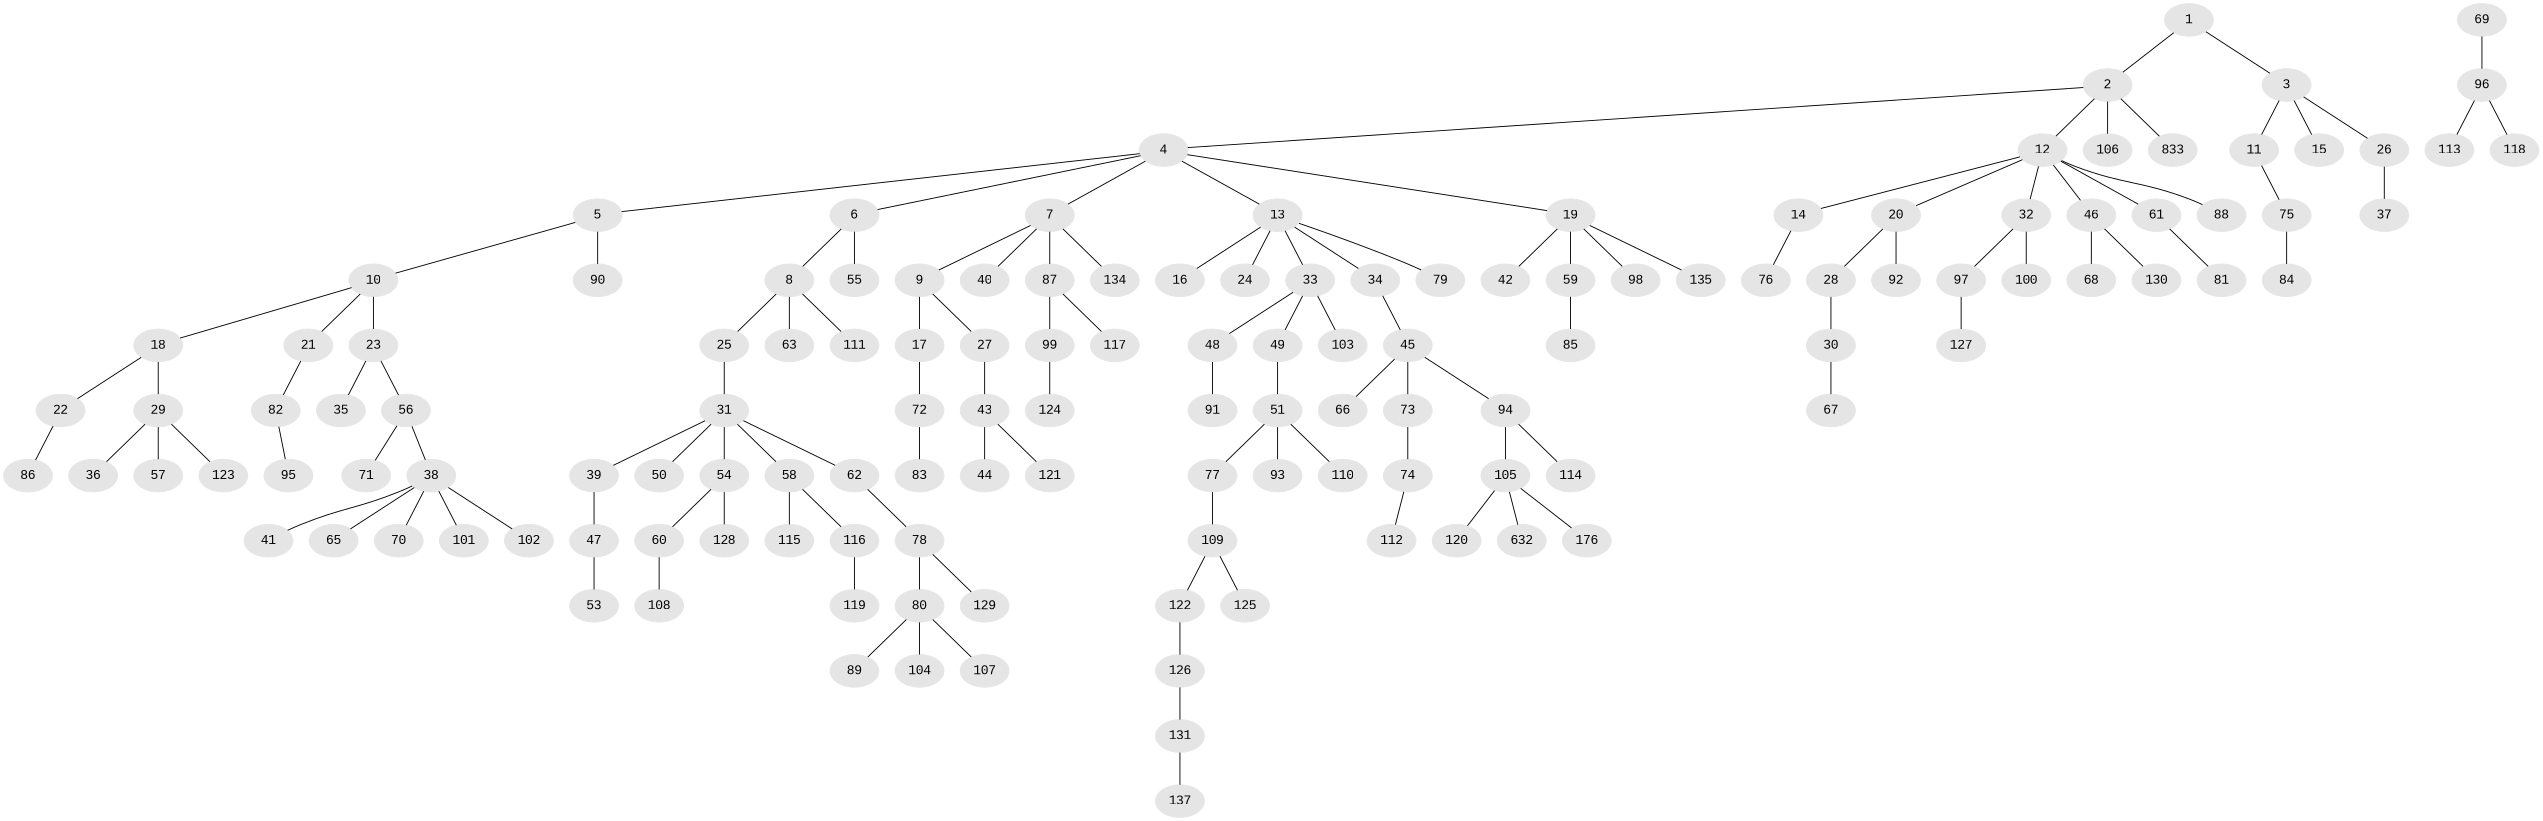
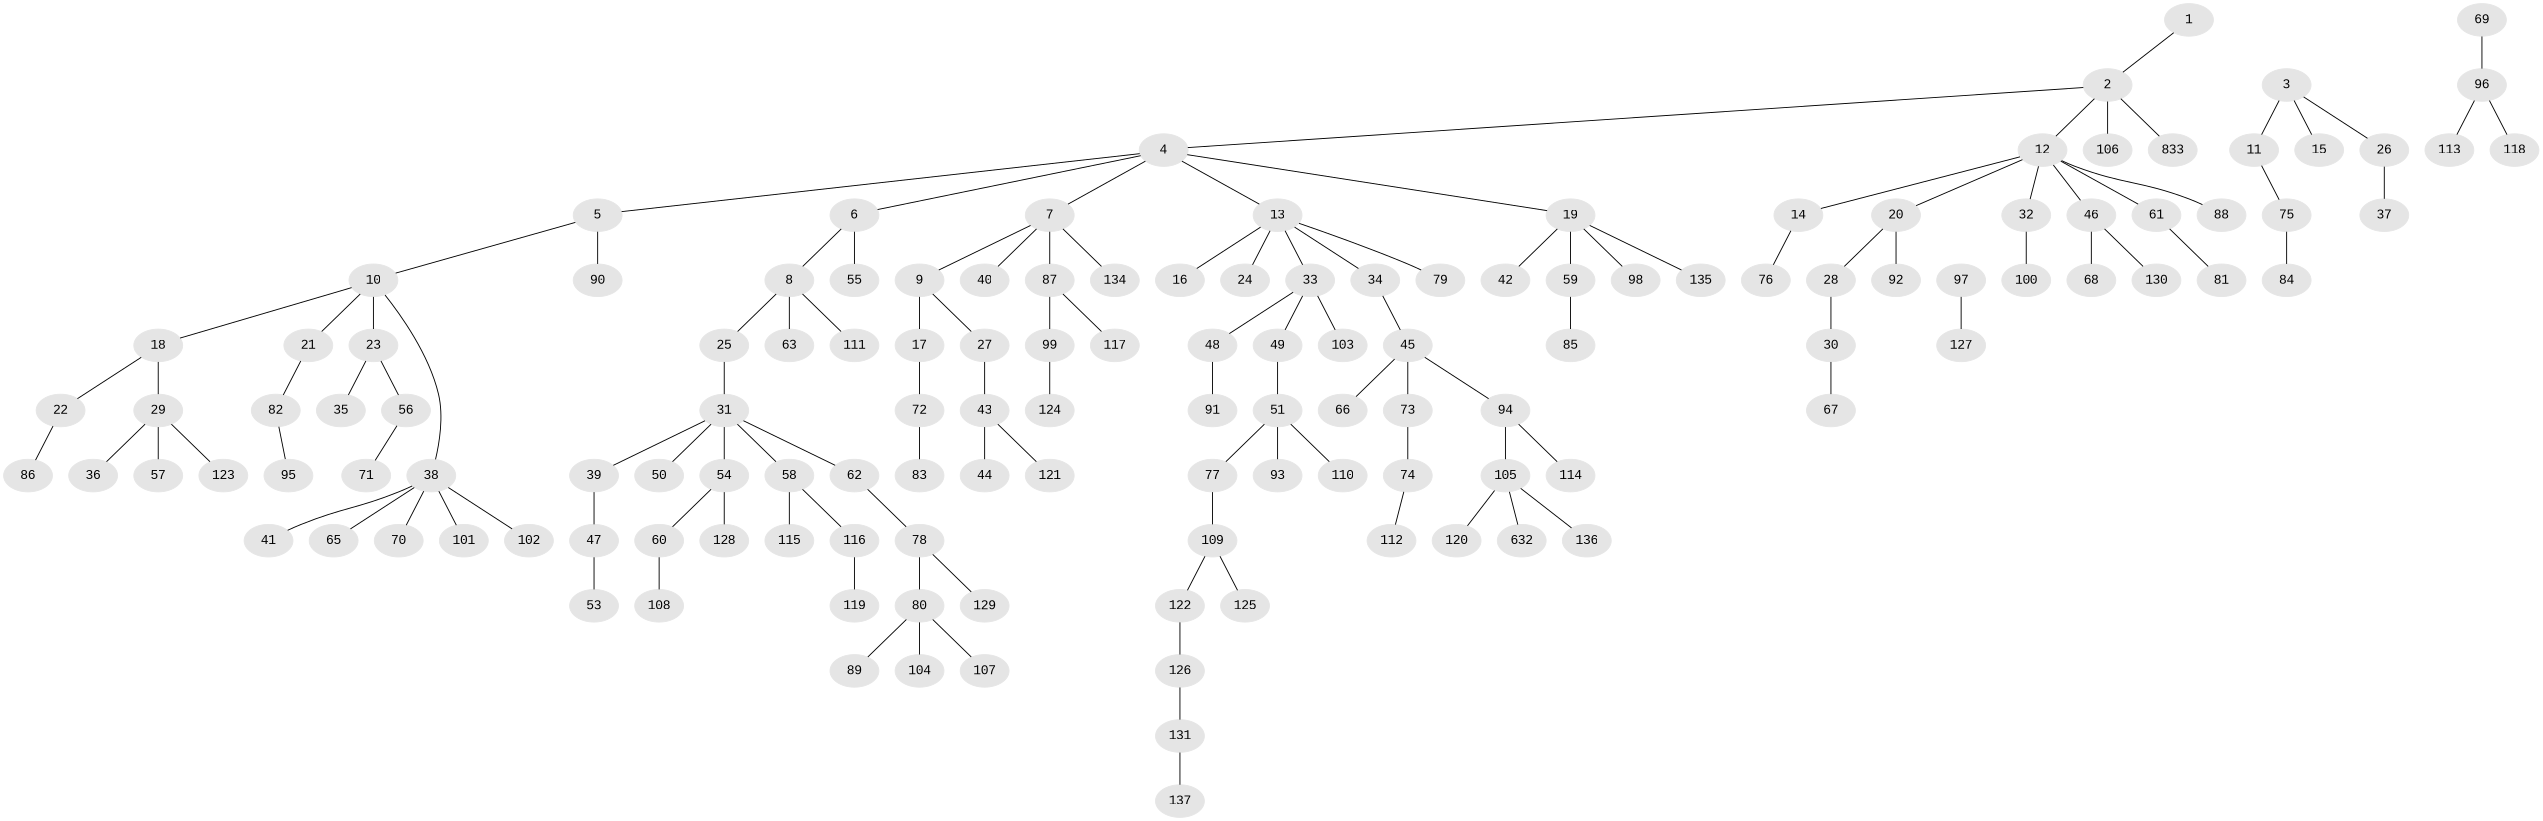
(2238, 53) -> none
(1994, 248) -> none
(419, 443) -> (431, 372)
(1587, 541) -> (1587, 541)
